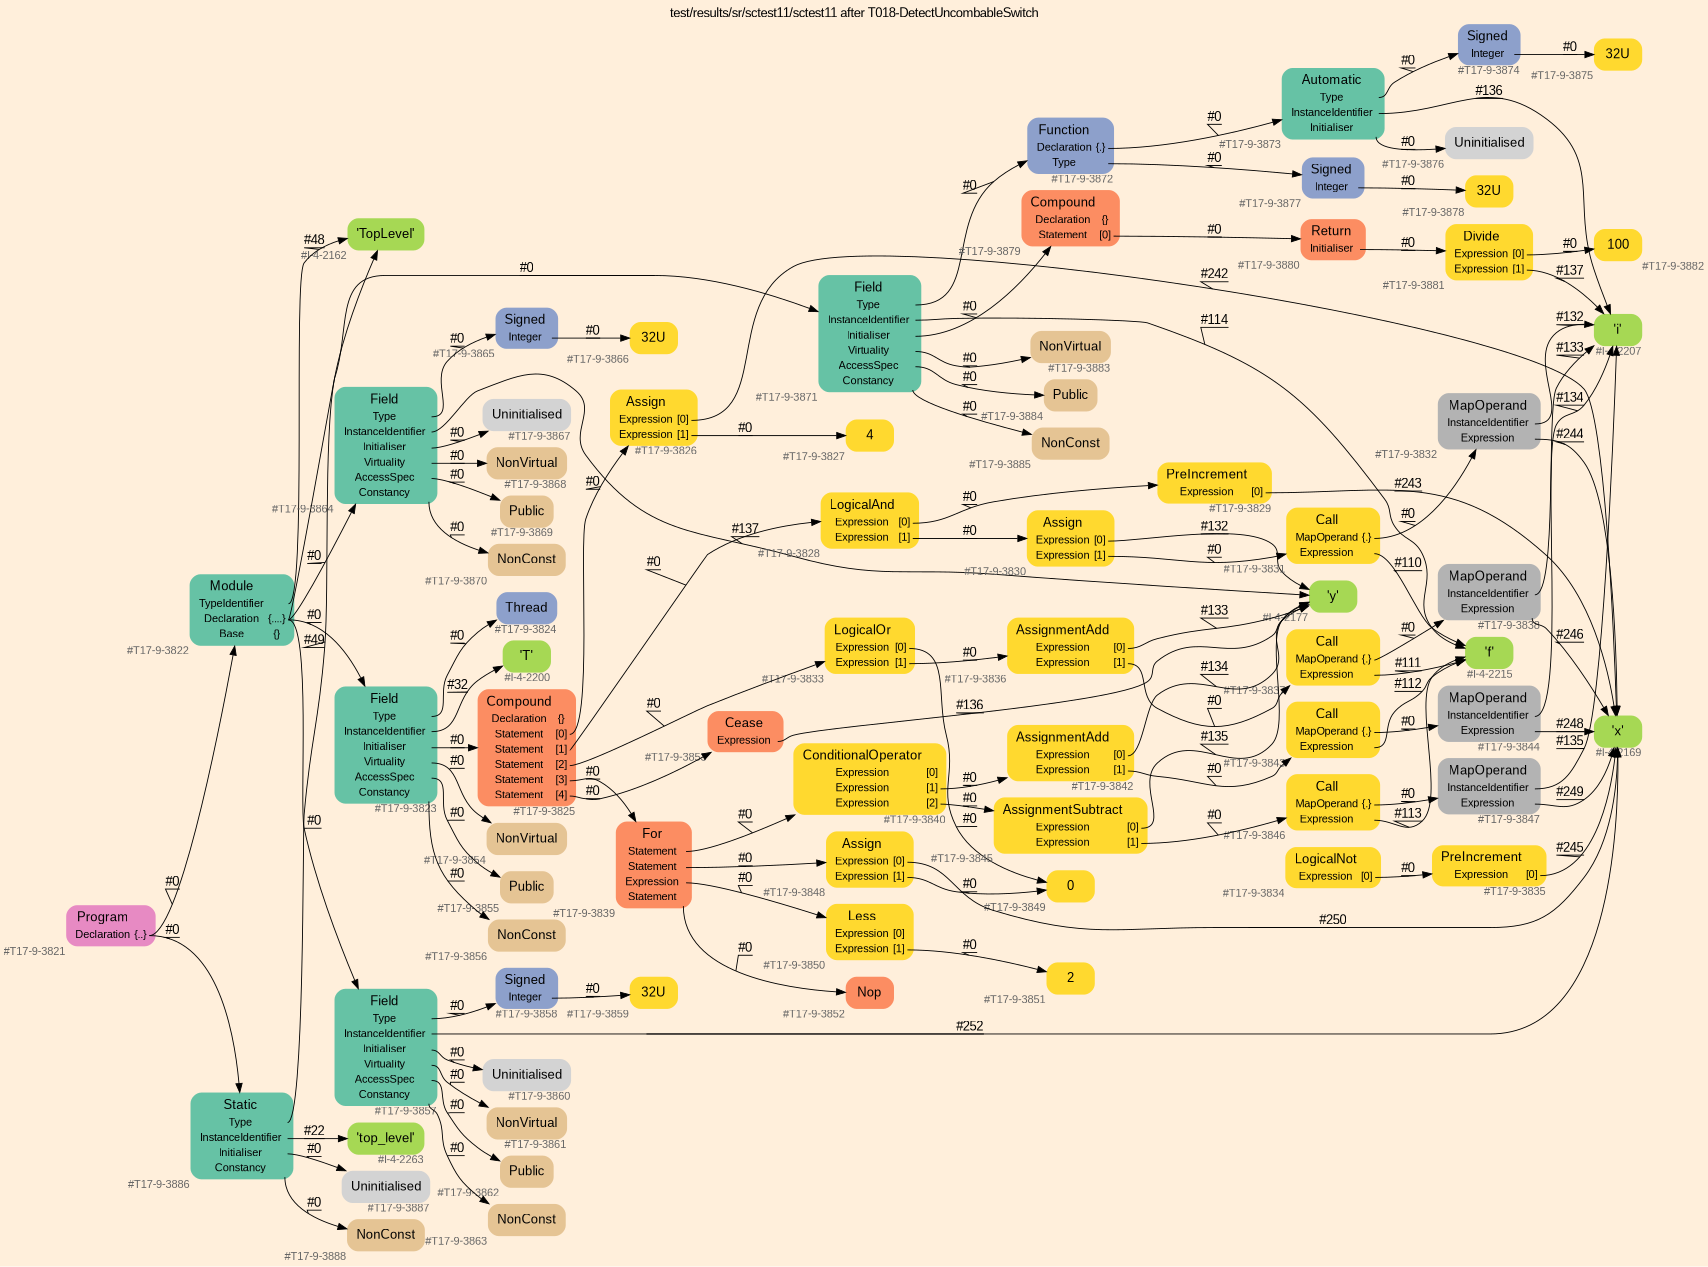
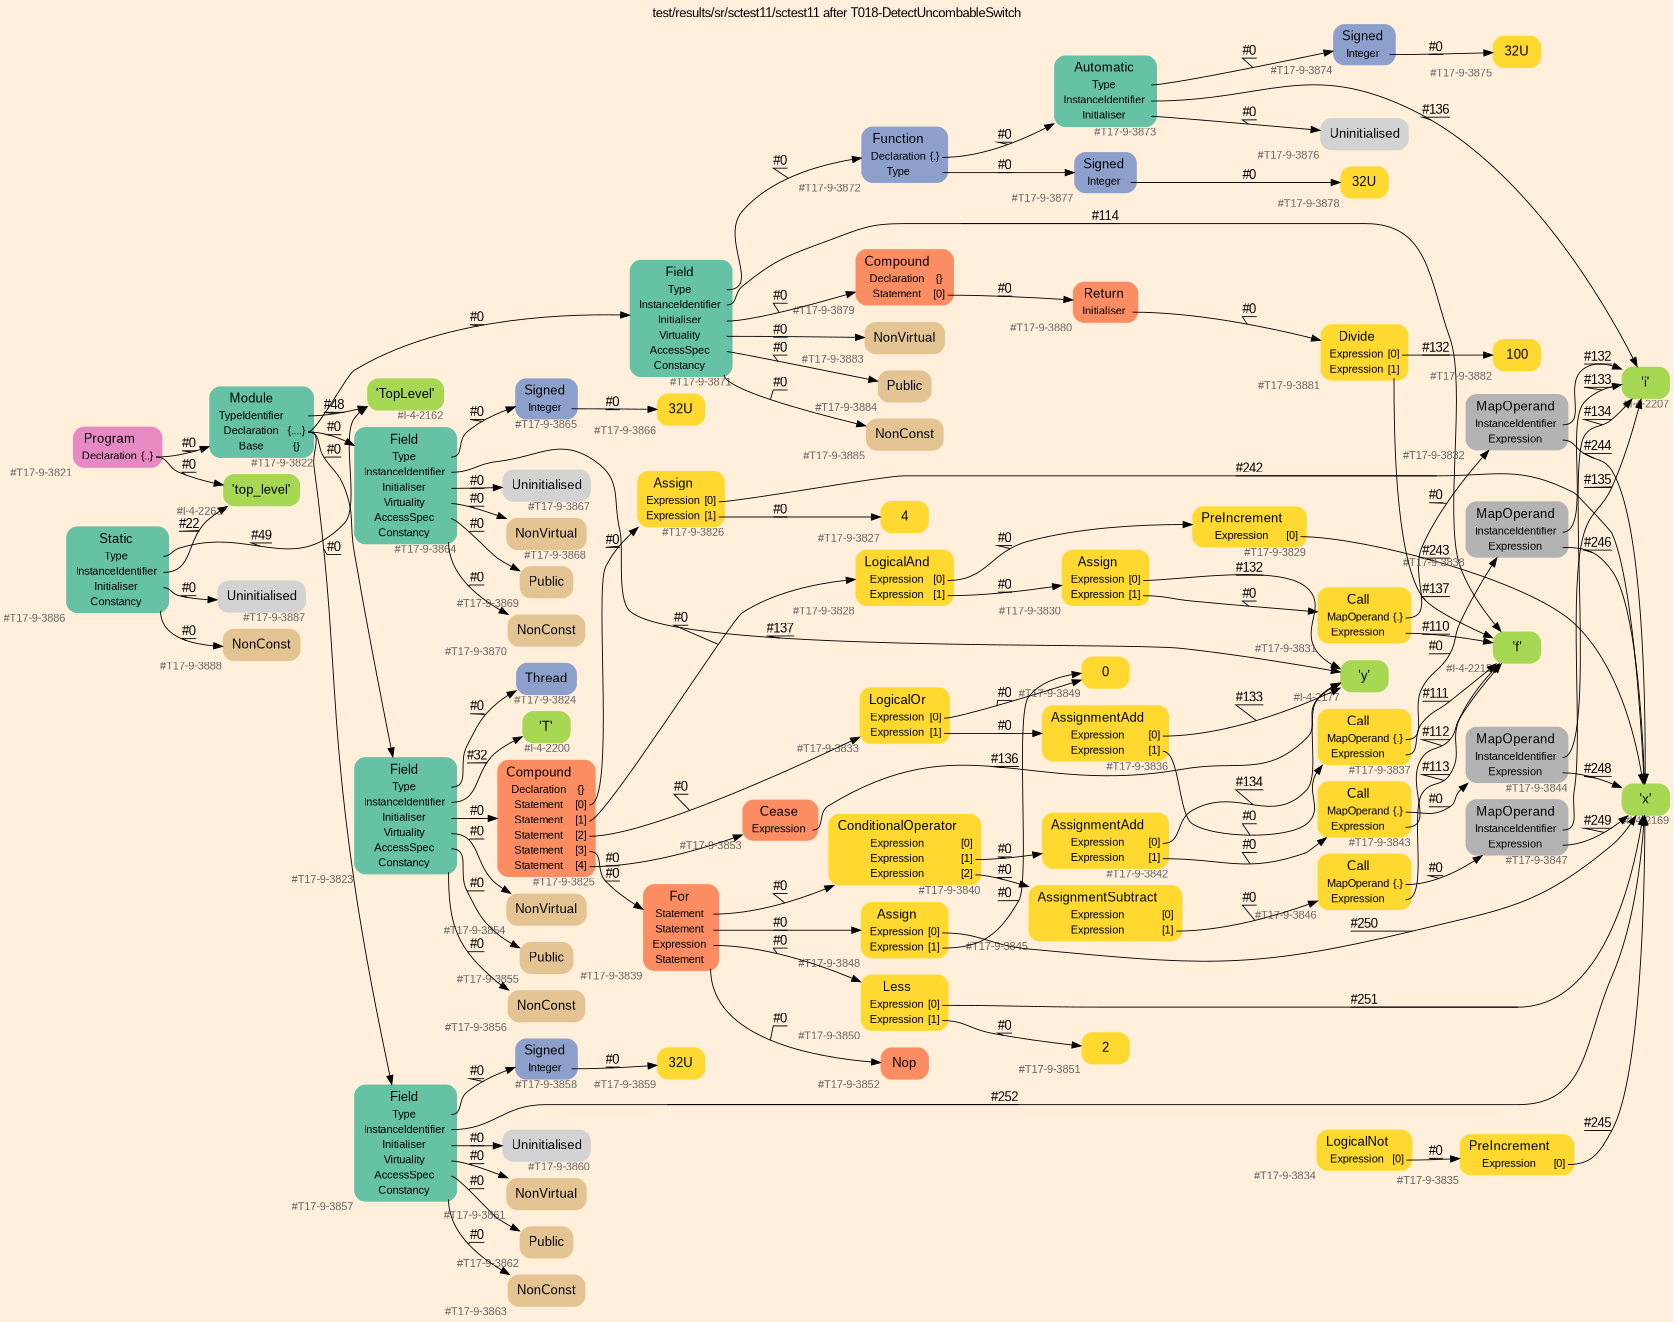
(1570, 245) -> (1436, 348)
(1566, 282) -> (1402, 526)
(1252, 756) -> none
(218, 992) -> (183, 474)
none -> (1349, 1007)
